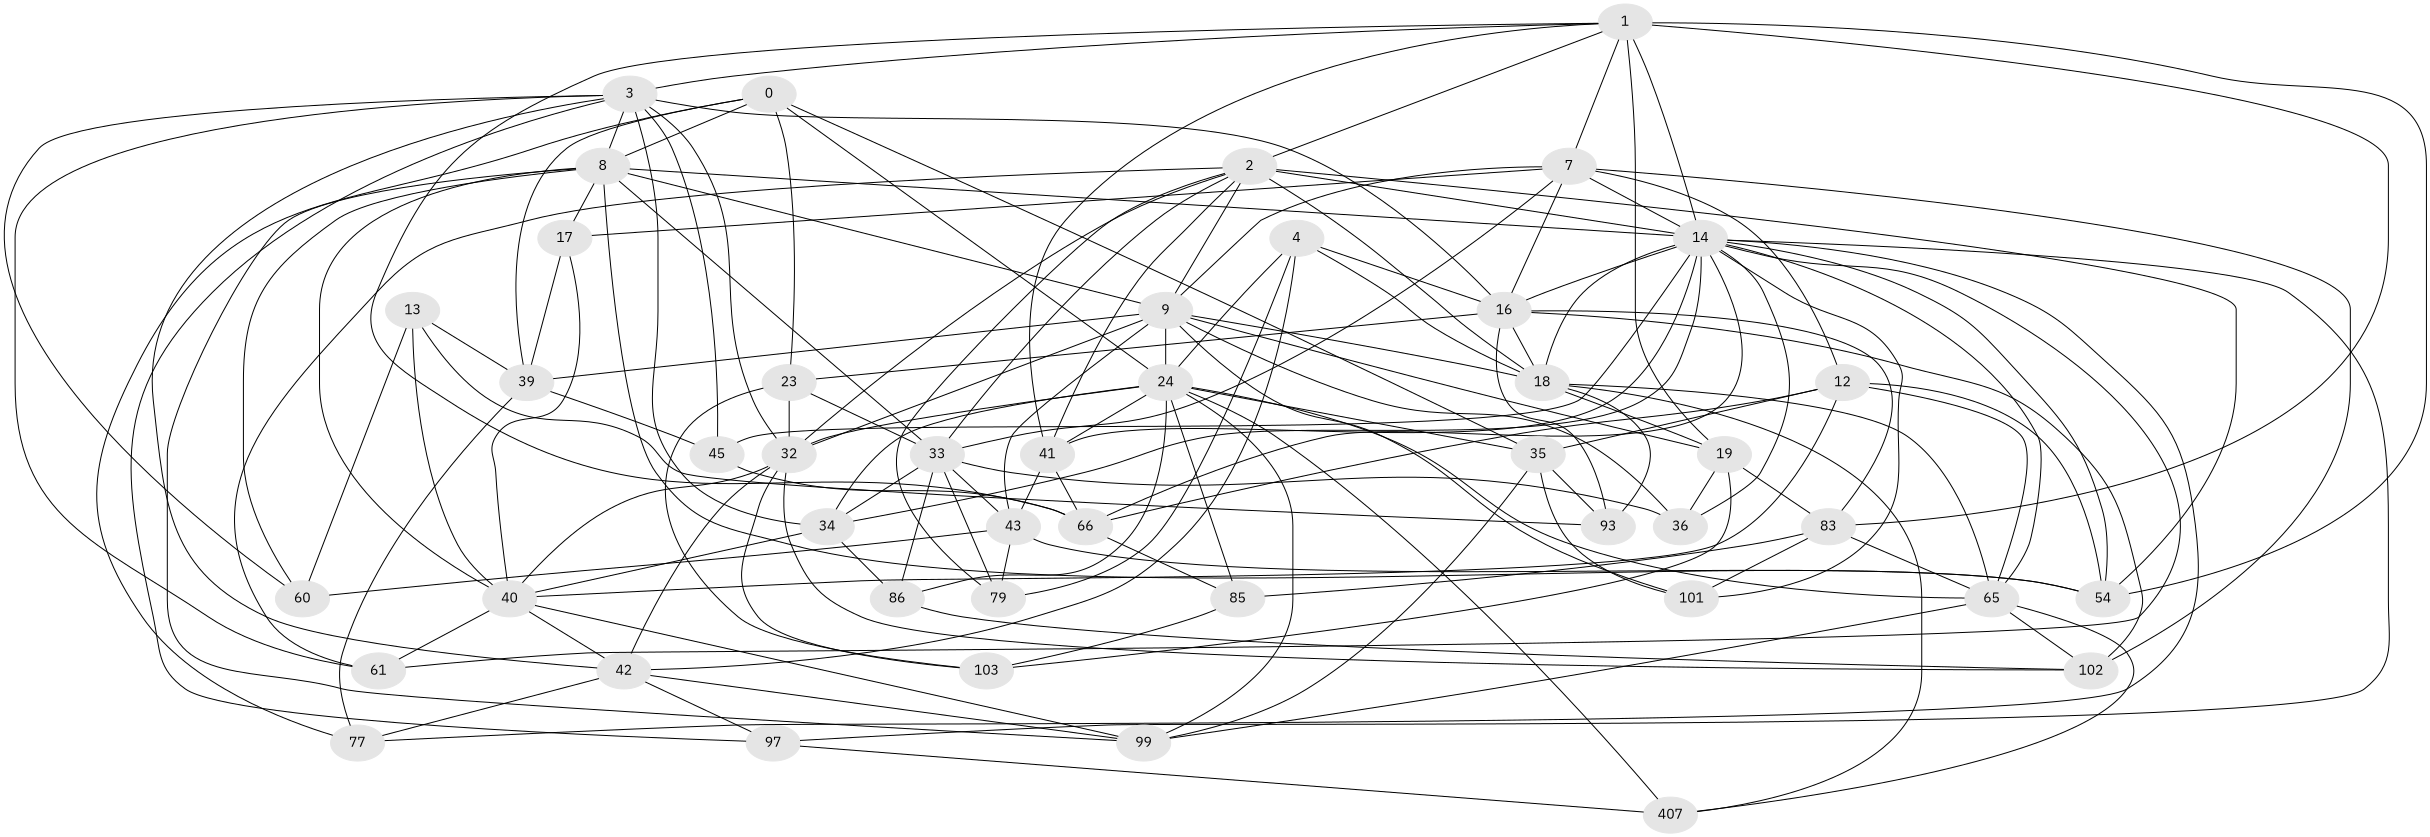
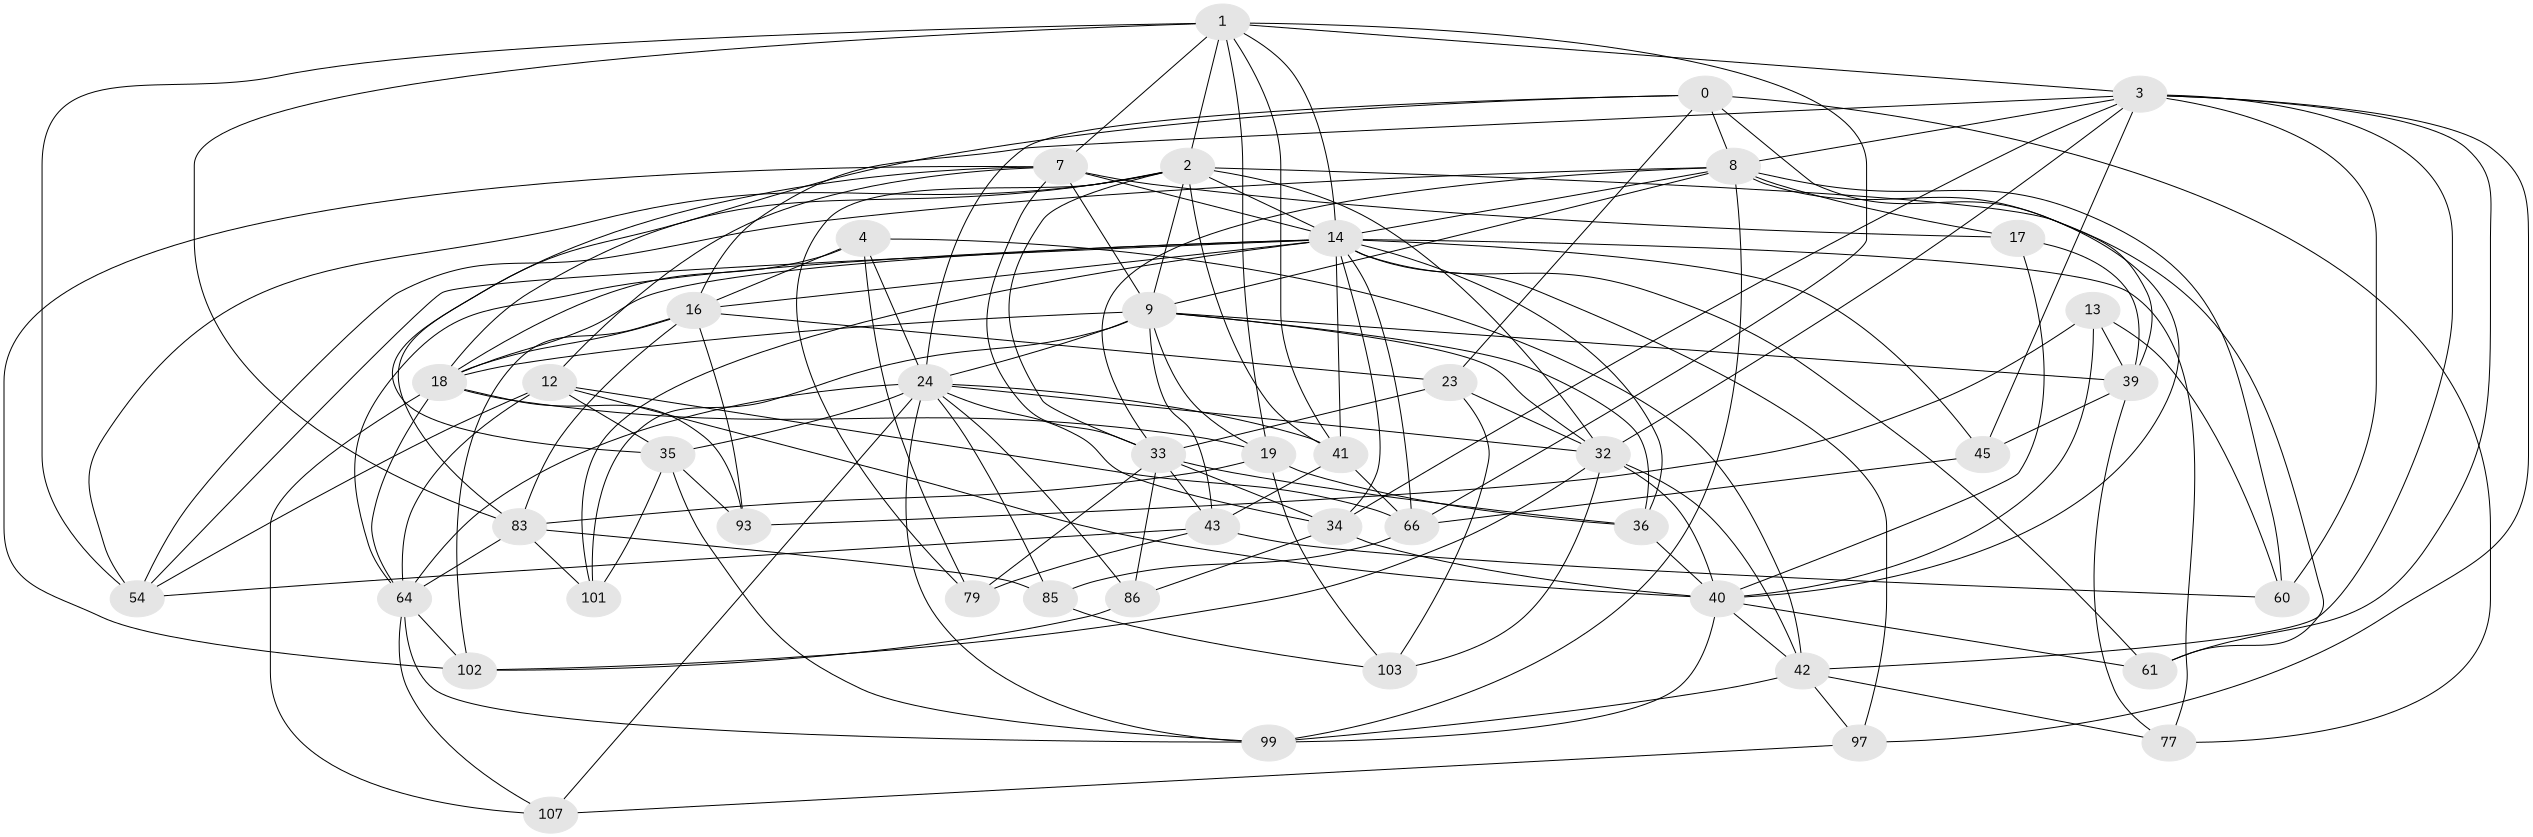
(1537, 238) -> (625, 229)
none -> (1679, 563)
(1992, 599) -> (405, 599)
(1670, 815) -> (551, 815)
